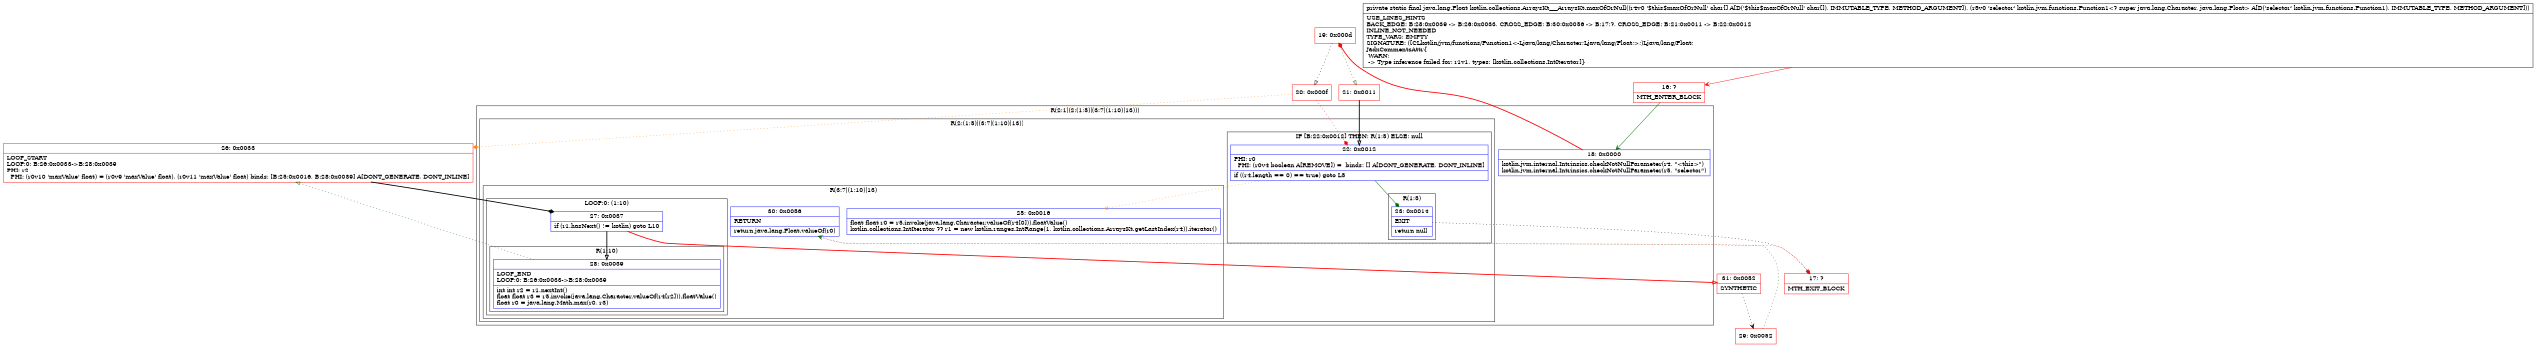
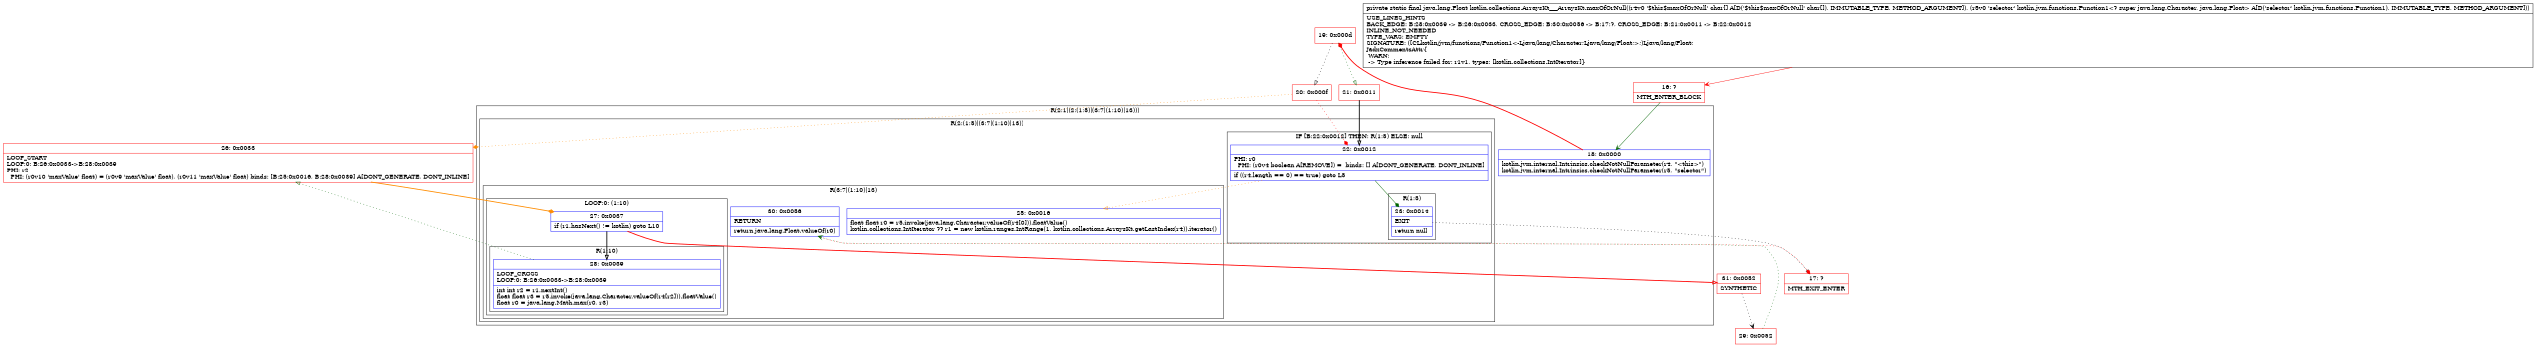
(460, 196) -> (460, 196)
(514, 274) -> (518, 274)
(1816, 289) -> (1816, 289)
